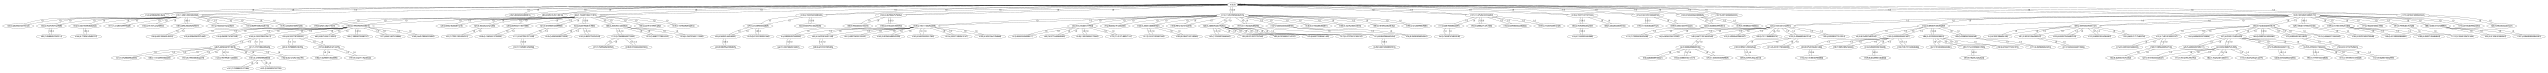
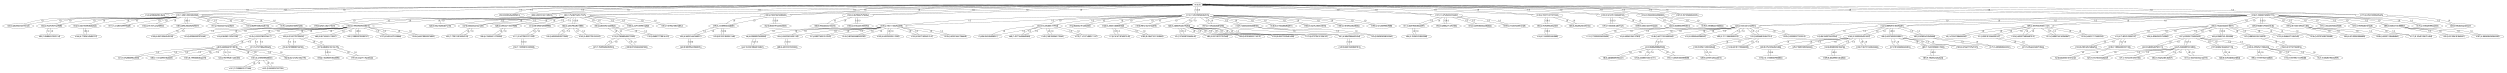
(692, 37) -> none
